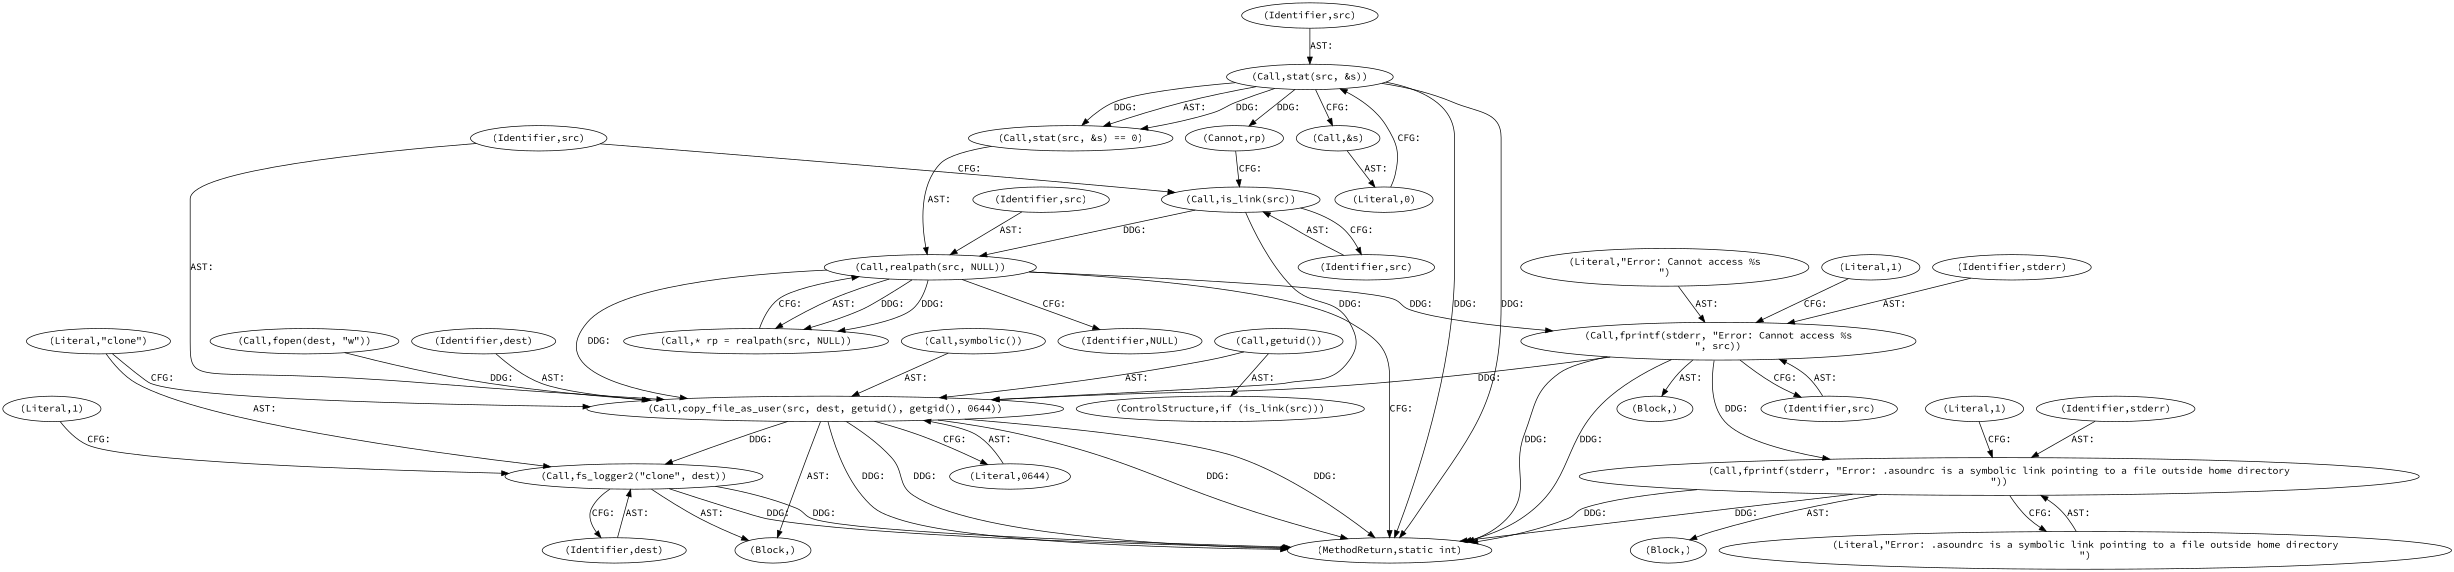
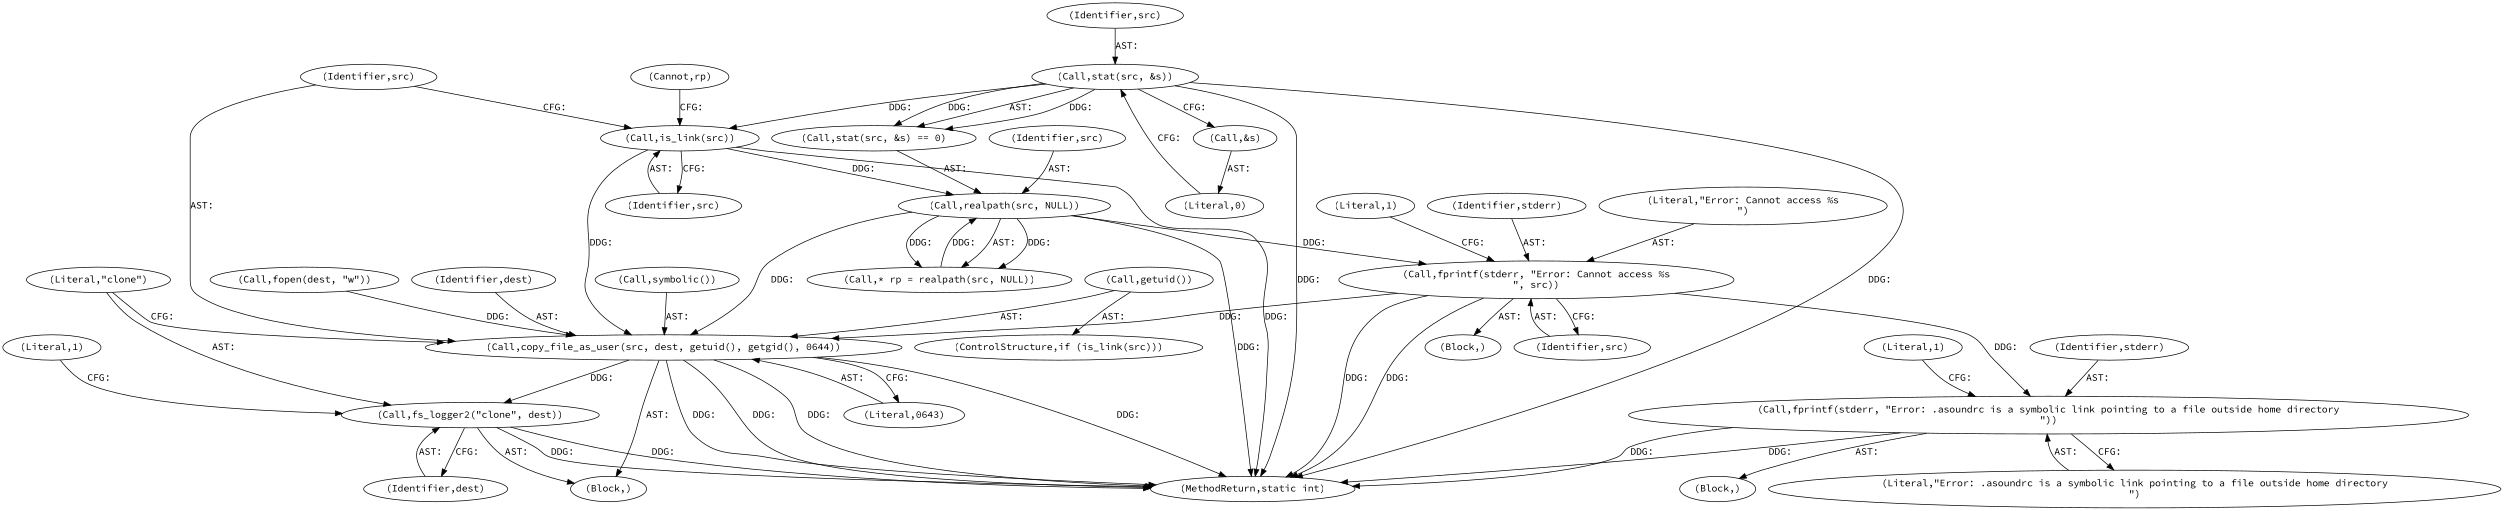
(1275, 105) -> (891, 102)
none -> (1121, 189)
(793, 304) -> (967, 243)
(1130, 341) -> none
(1404, 409) -> (1252, 347)
(1010, 476) -> (904, 415)
